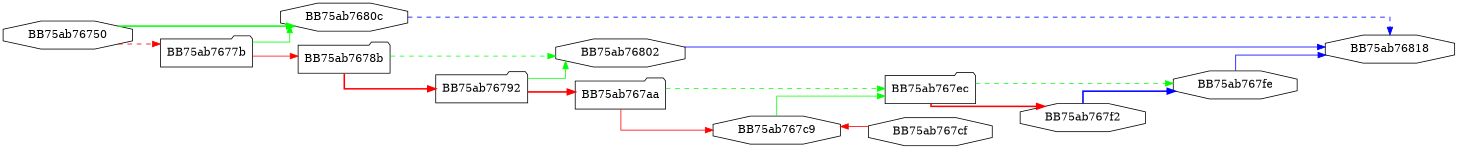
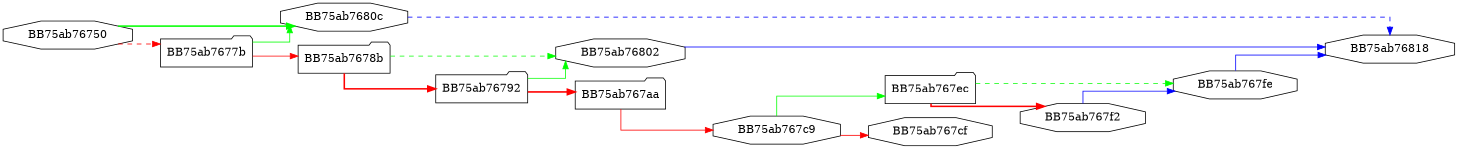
(772, 89) -> none
(1119, 91) -> (1119, 91)
(858, 126) -> (850, 135)
